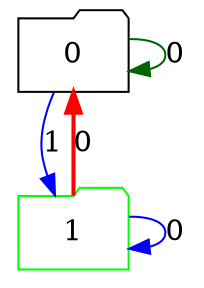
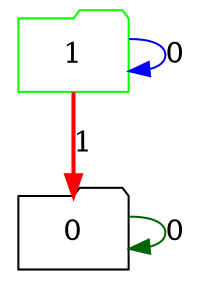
(42, 134) -> none
(84, 144) -> (84, 144)
